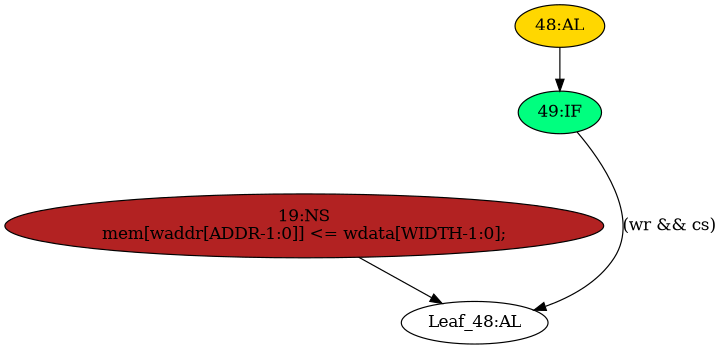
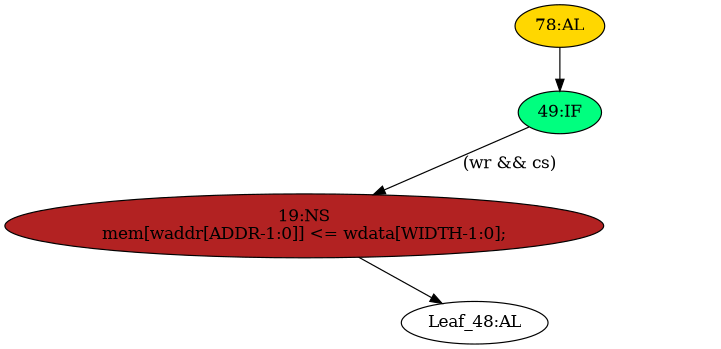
(560, 26) -> (560, 26)
(622, 232) -> (457, 158)
